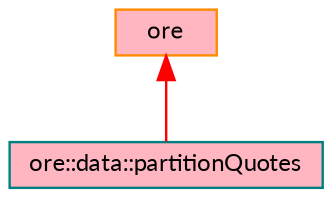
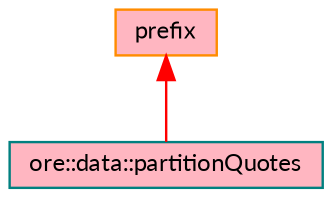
(166, 33) -> (166, 33)
